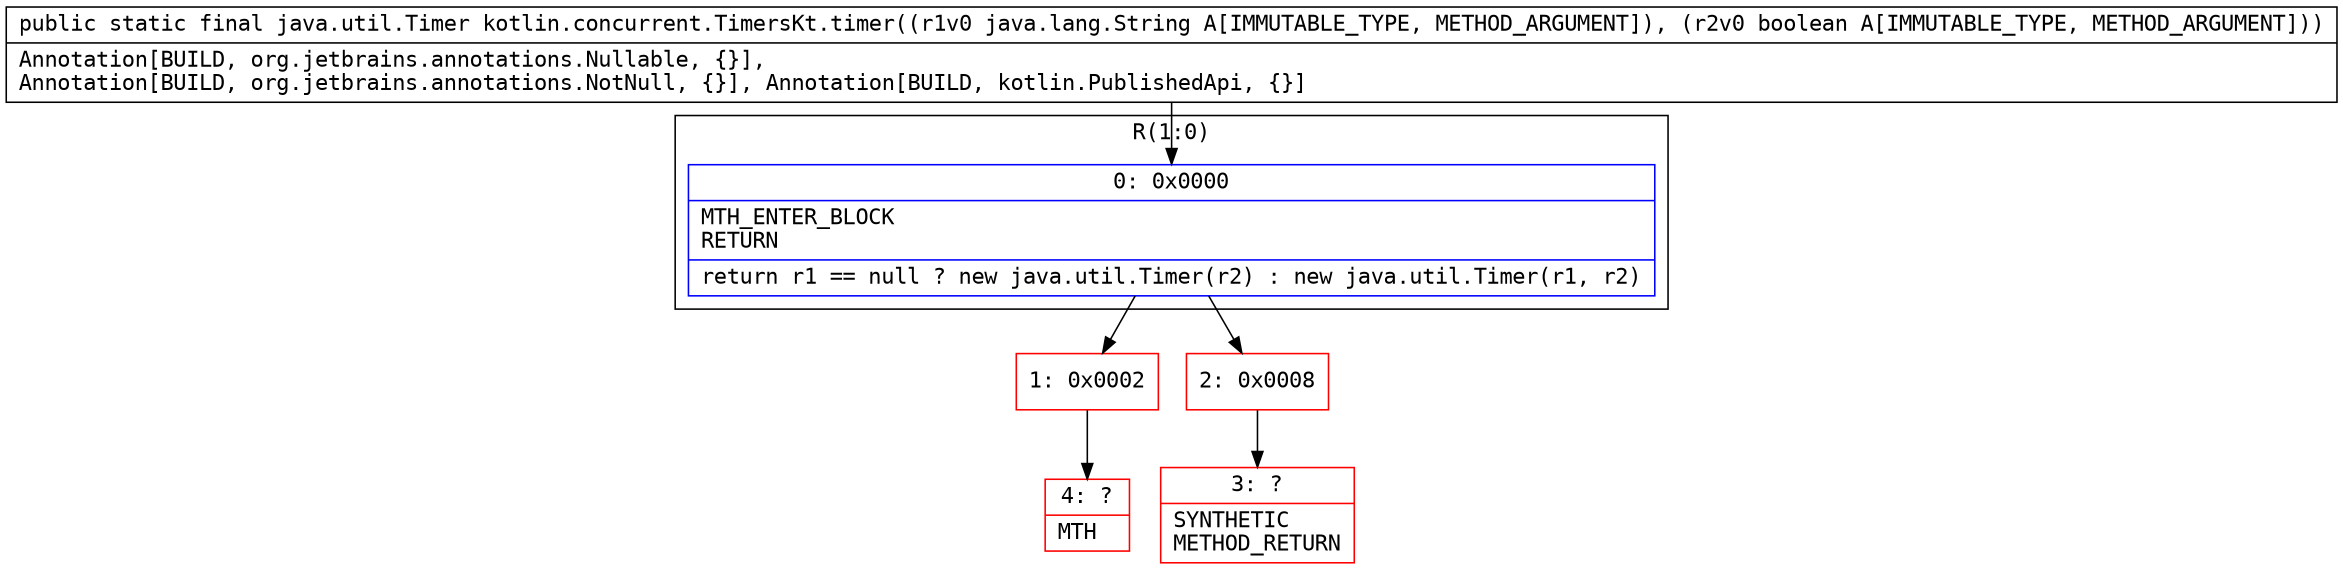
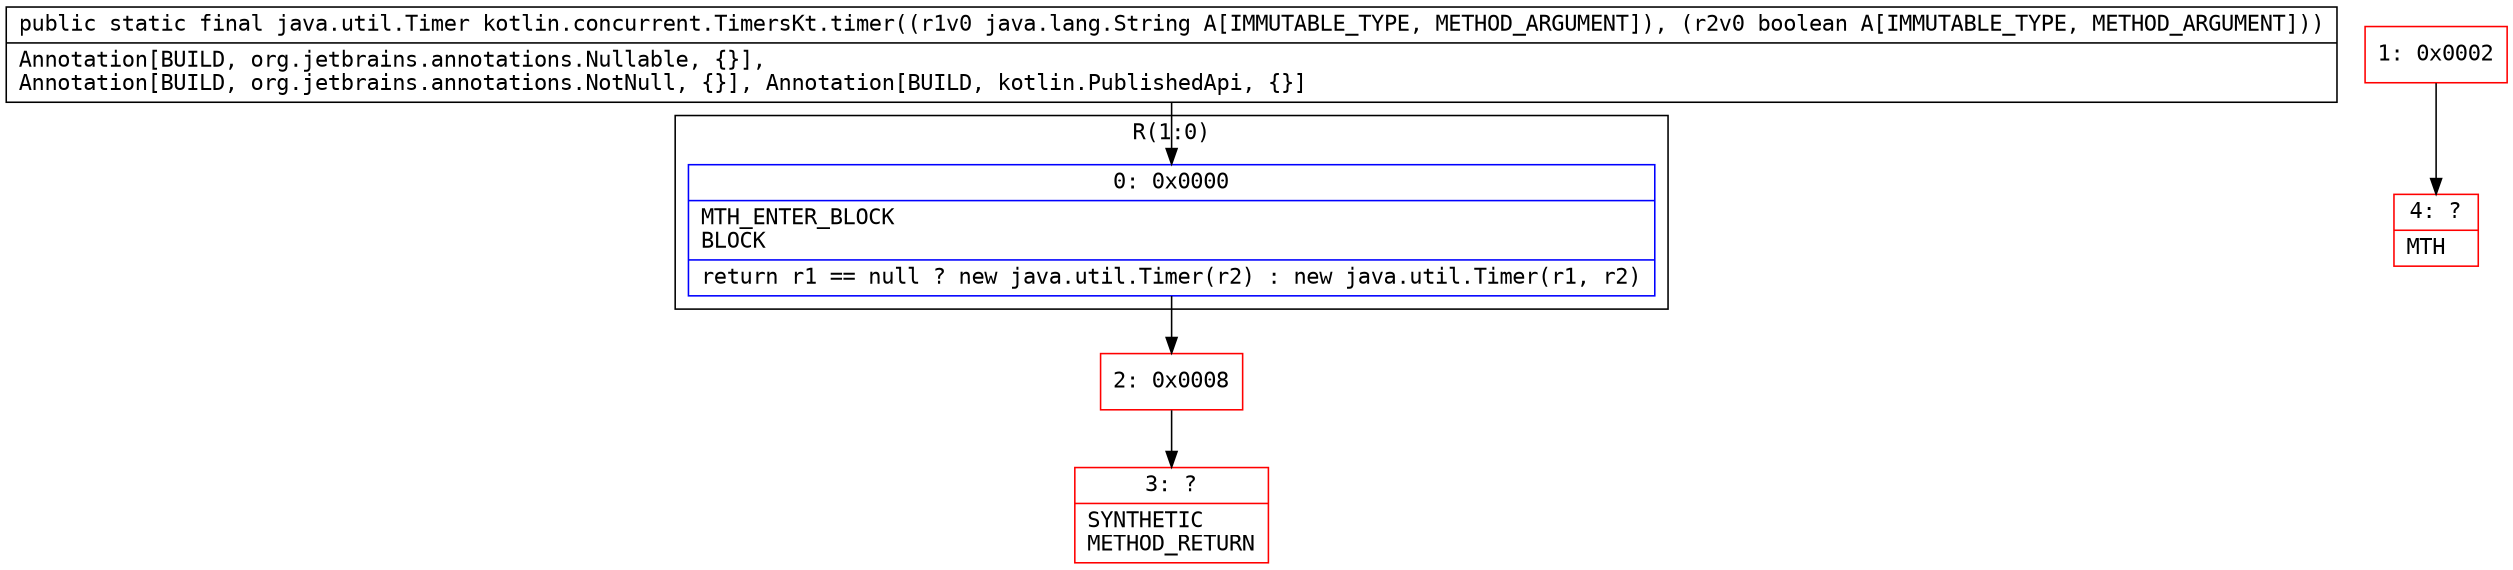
(740, 241) -> (734, 241)
(1122, 319) -> none
